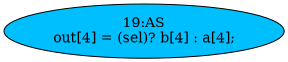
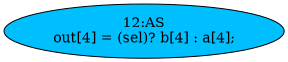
(144, 31) -> (144, 31)
